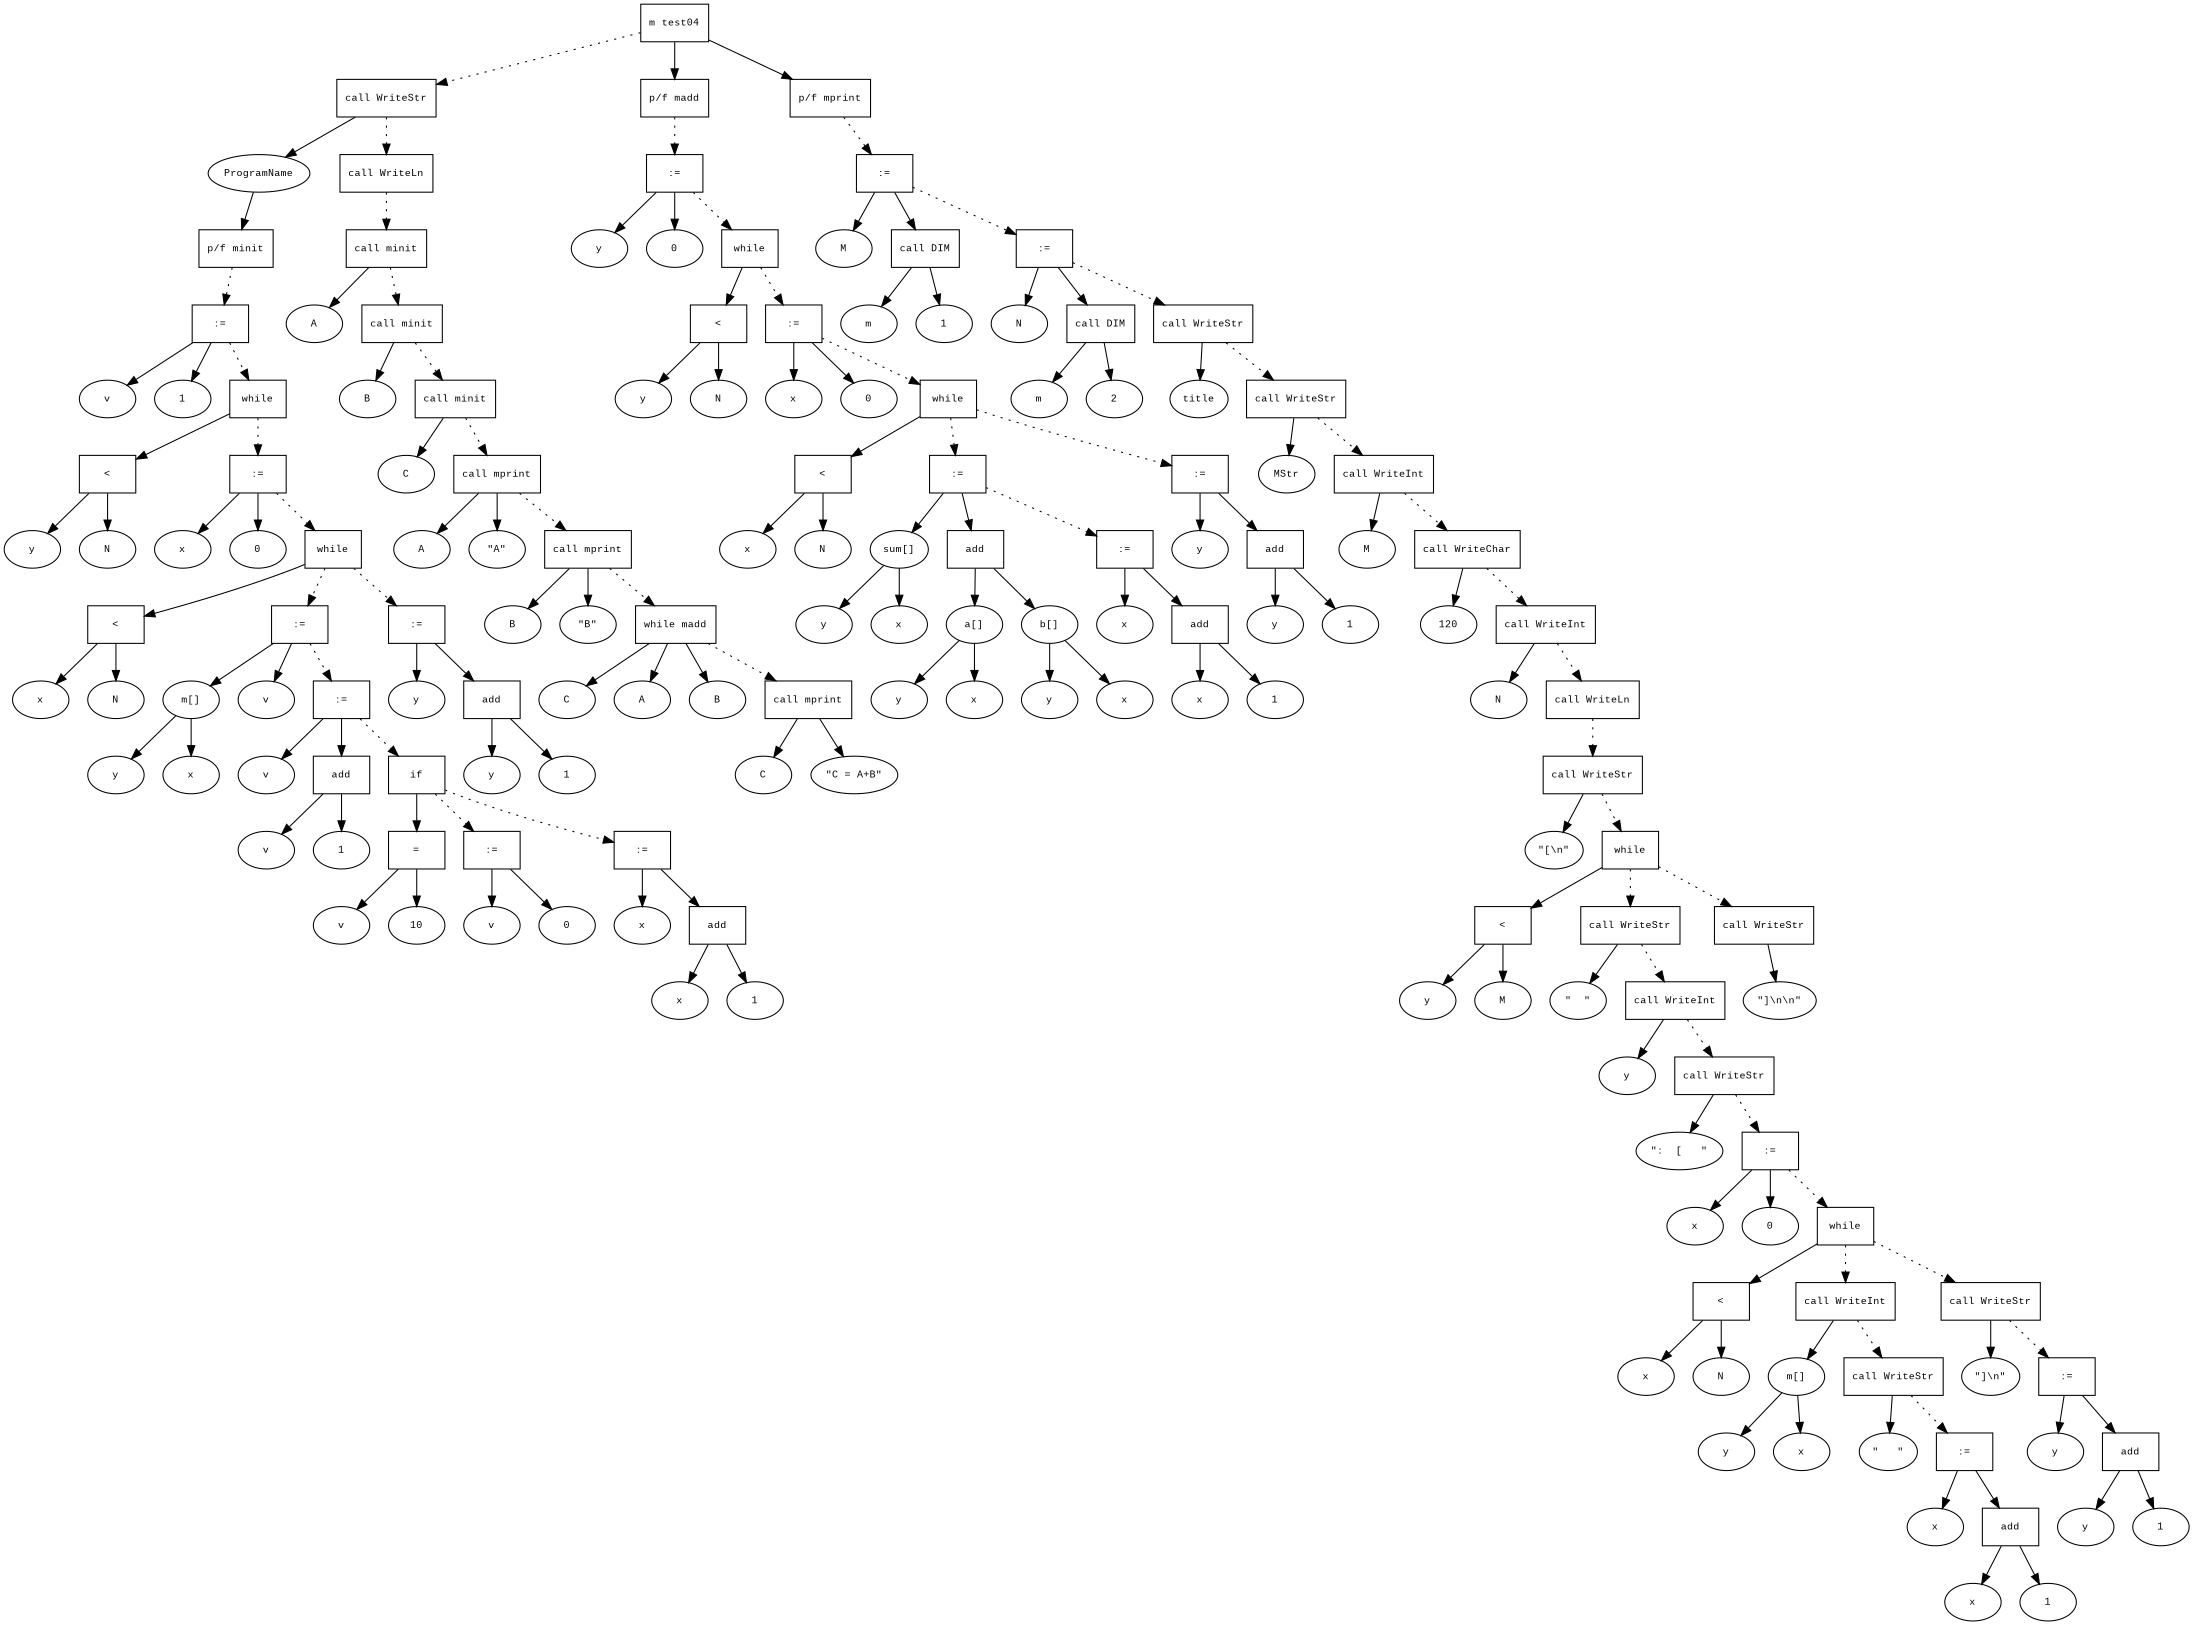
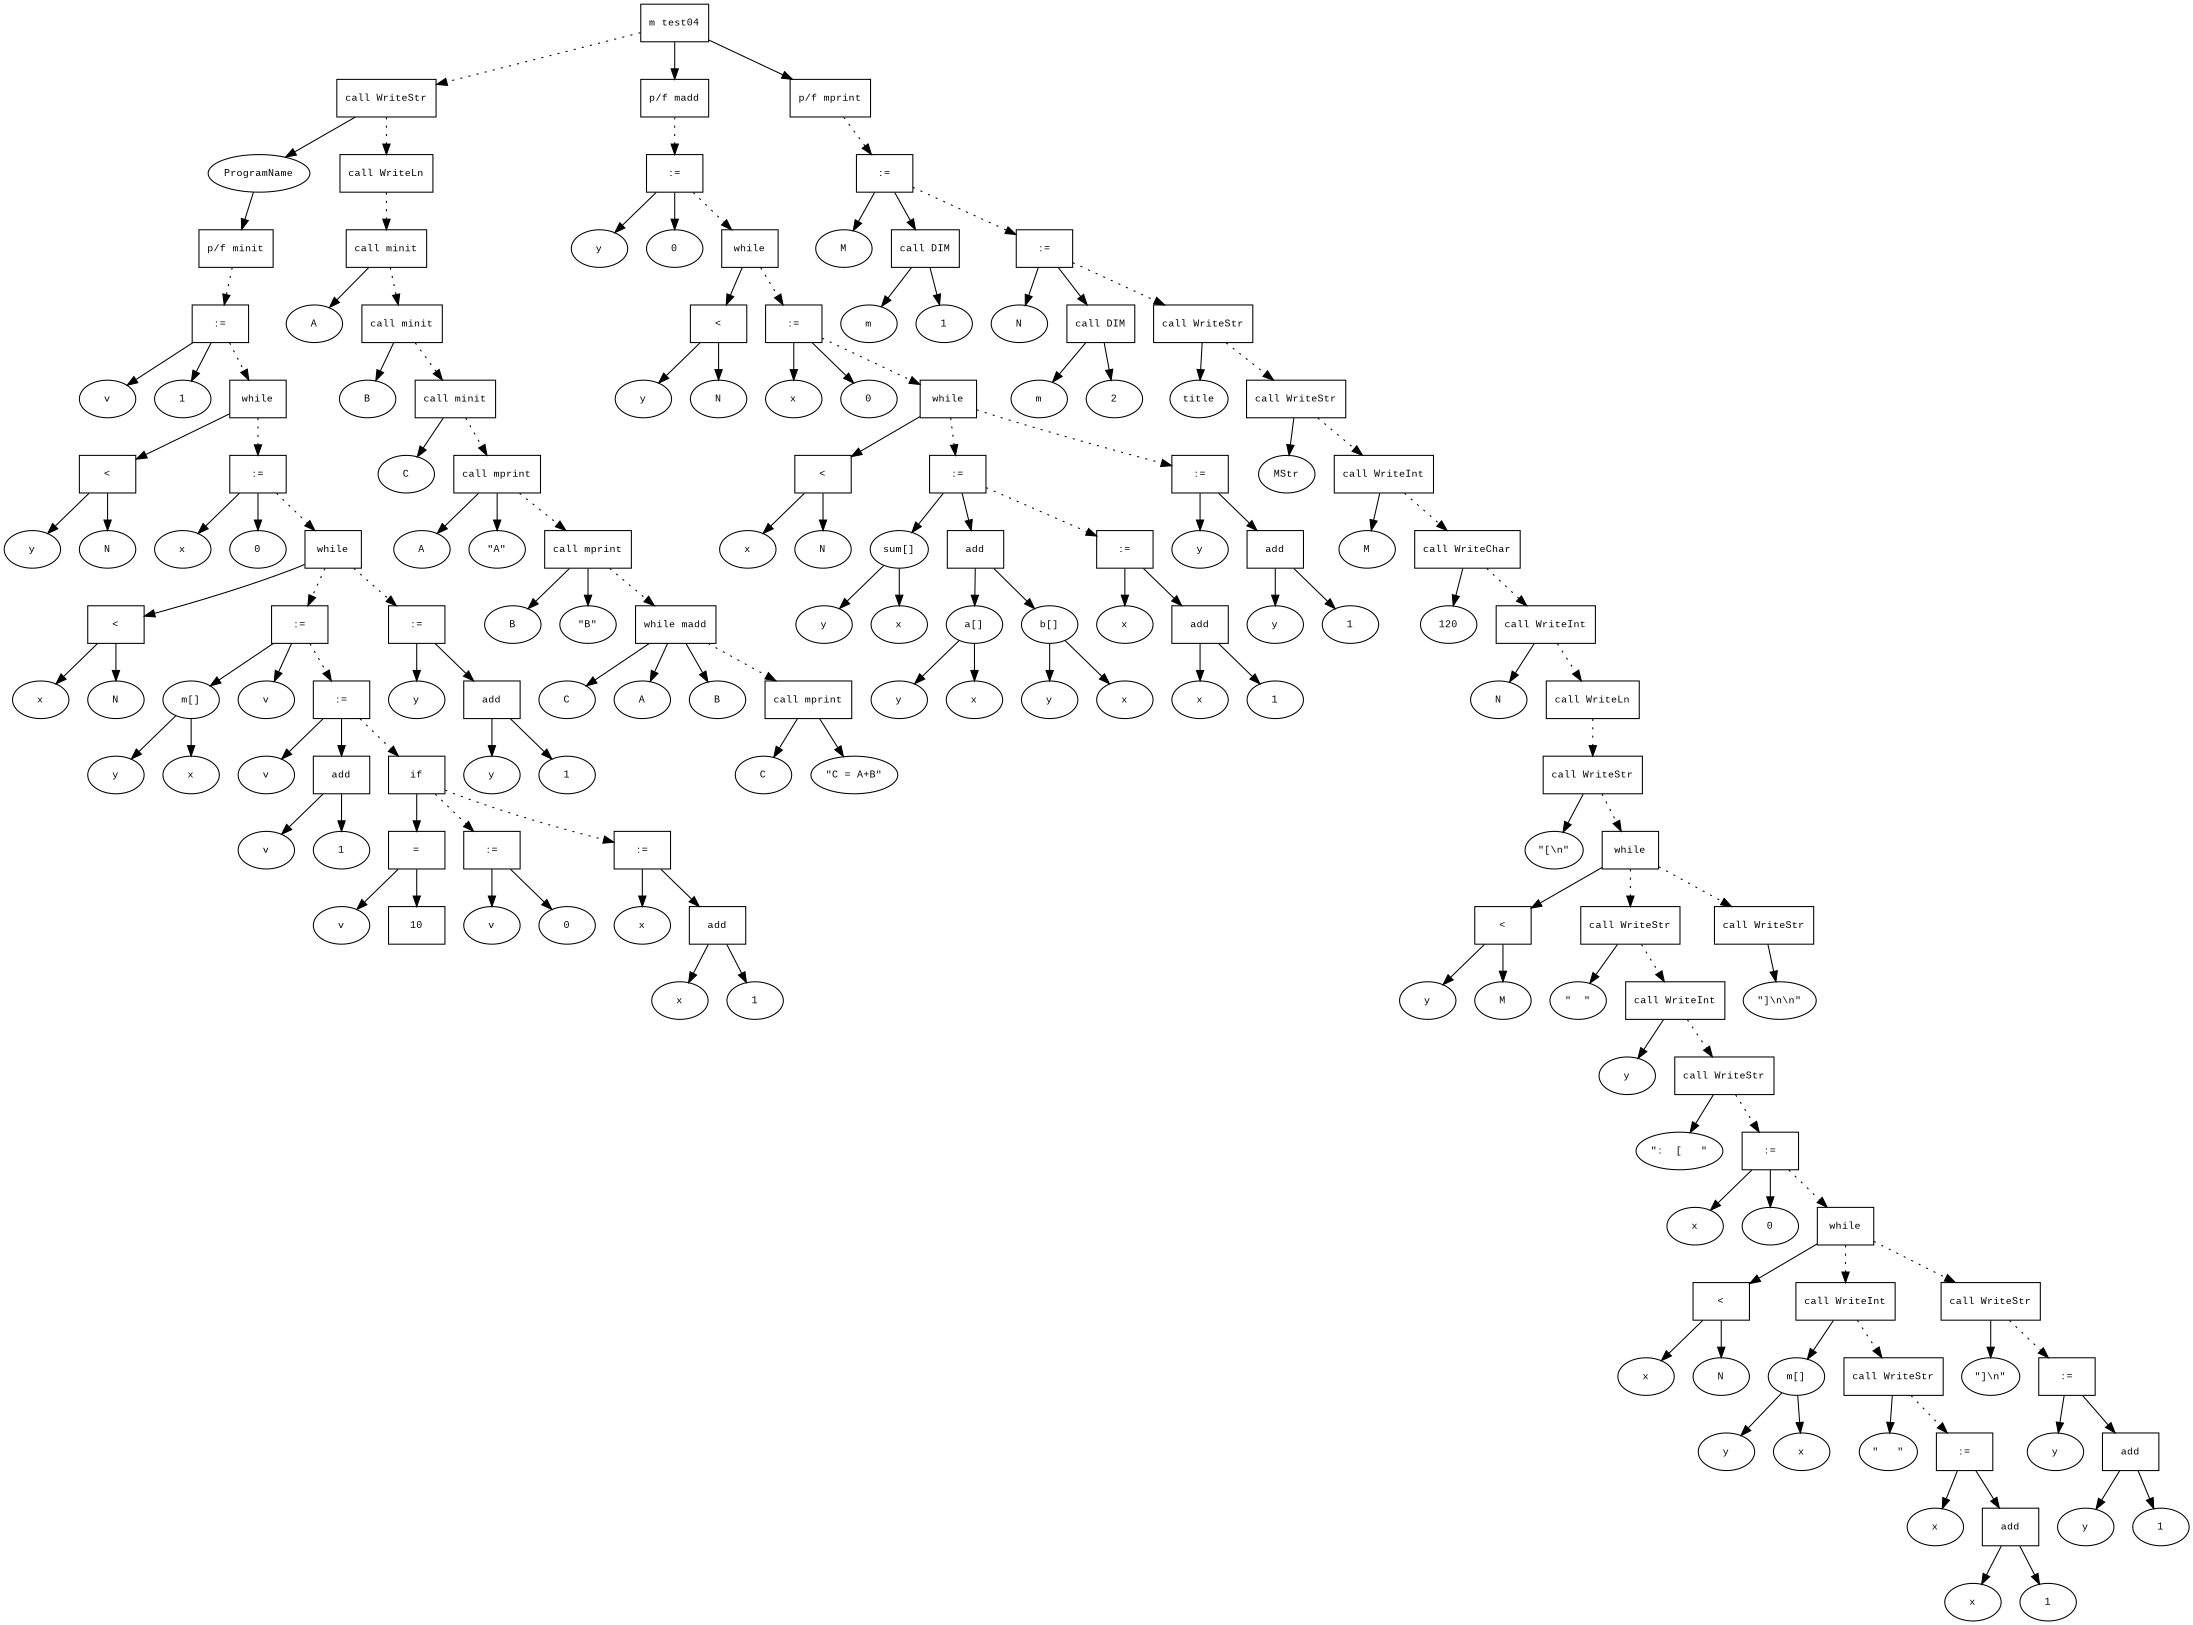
(417, 925) -> (417, 925)
